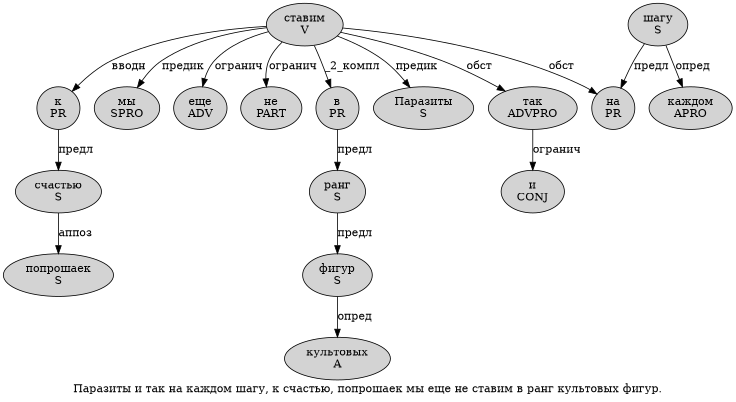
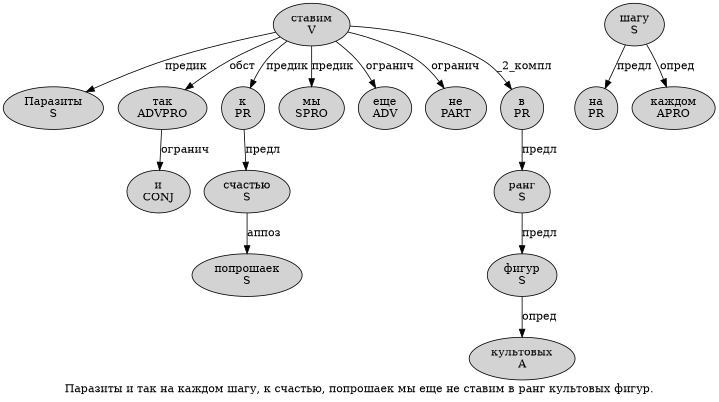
(469, 48) -> none
(129, 66) -> (287, 66)
